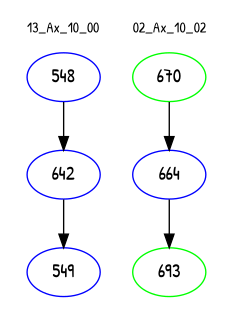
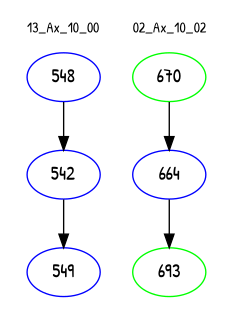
(64, 175) -> (64, 175)
